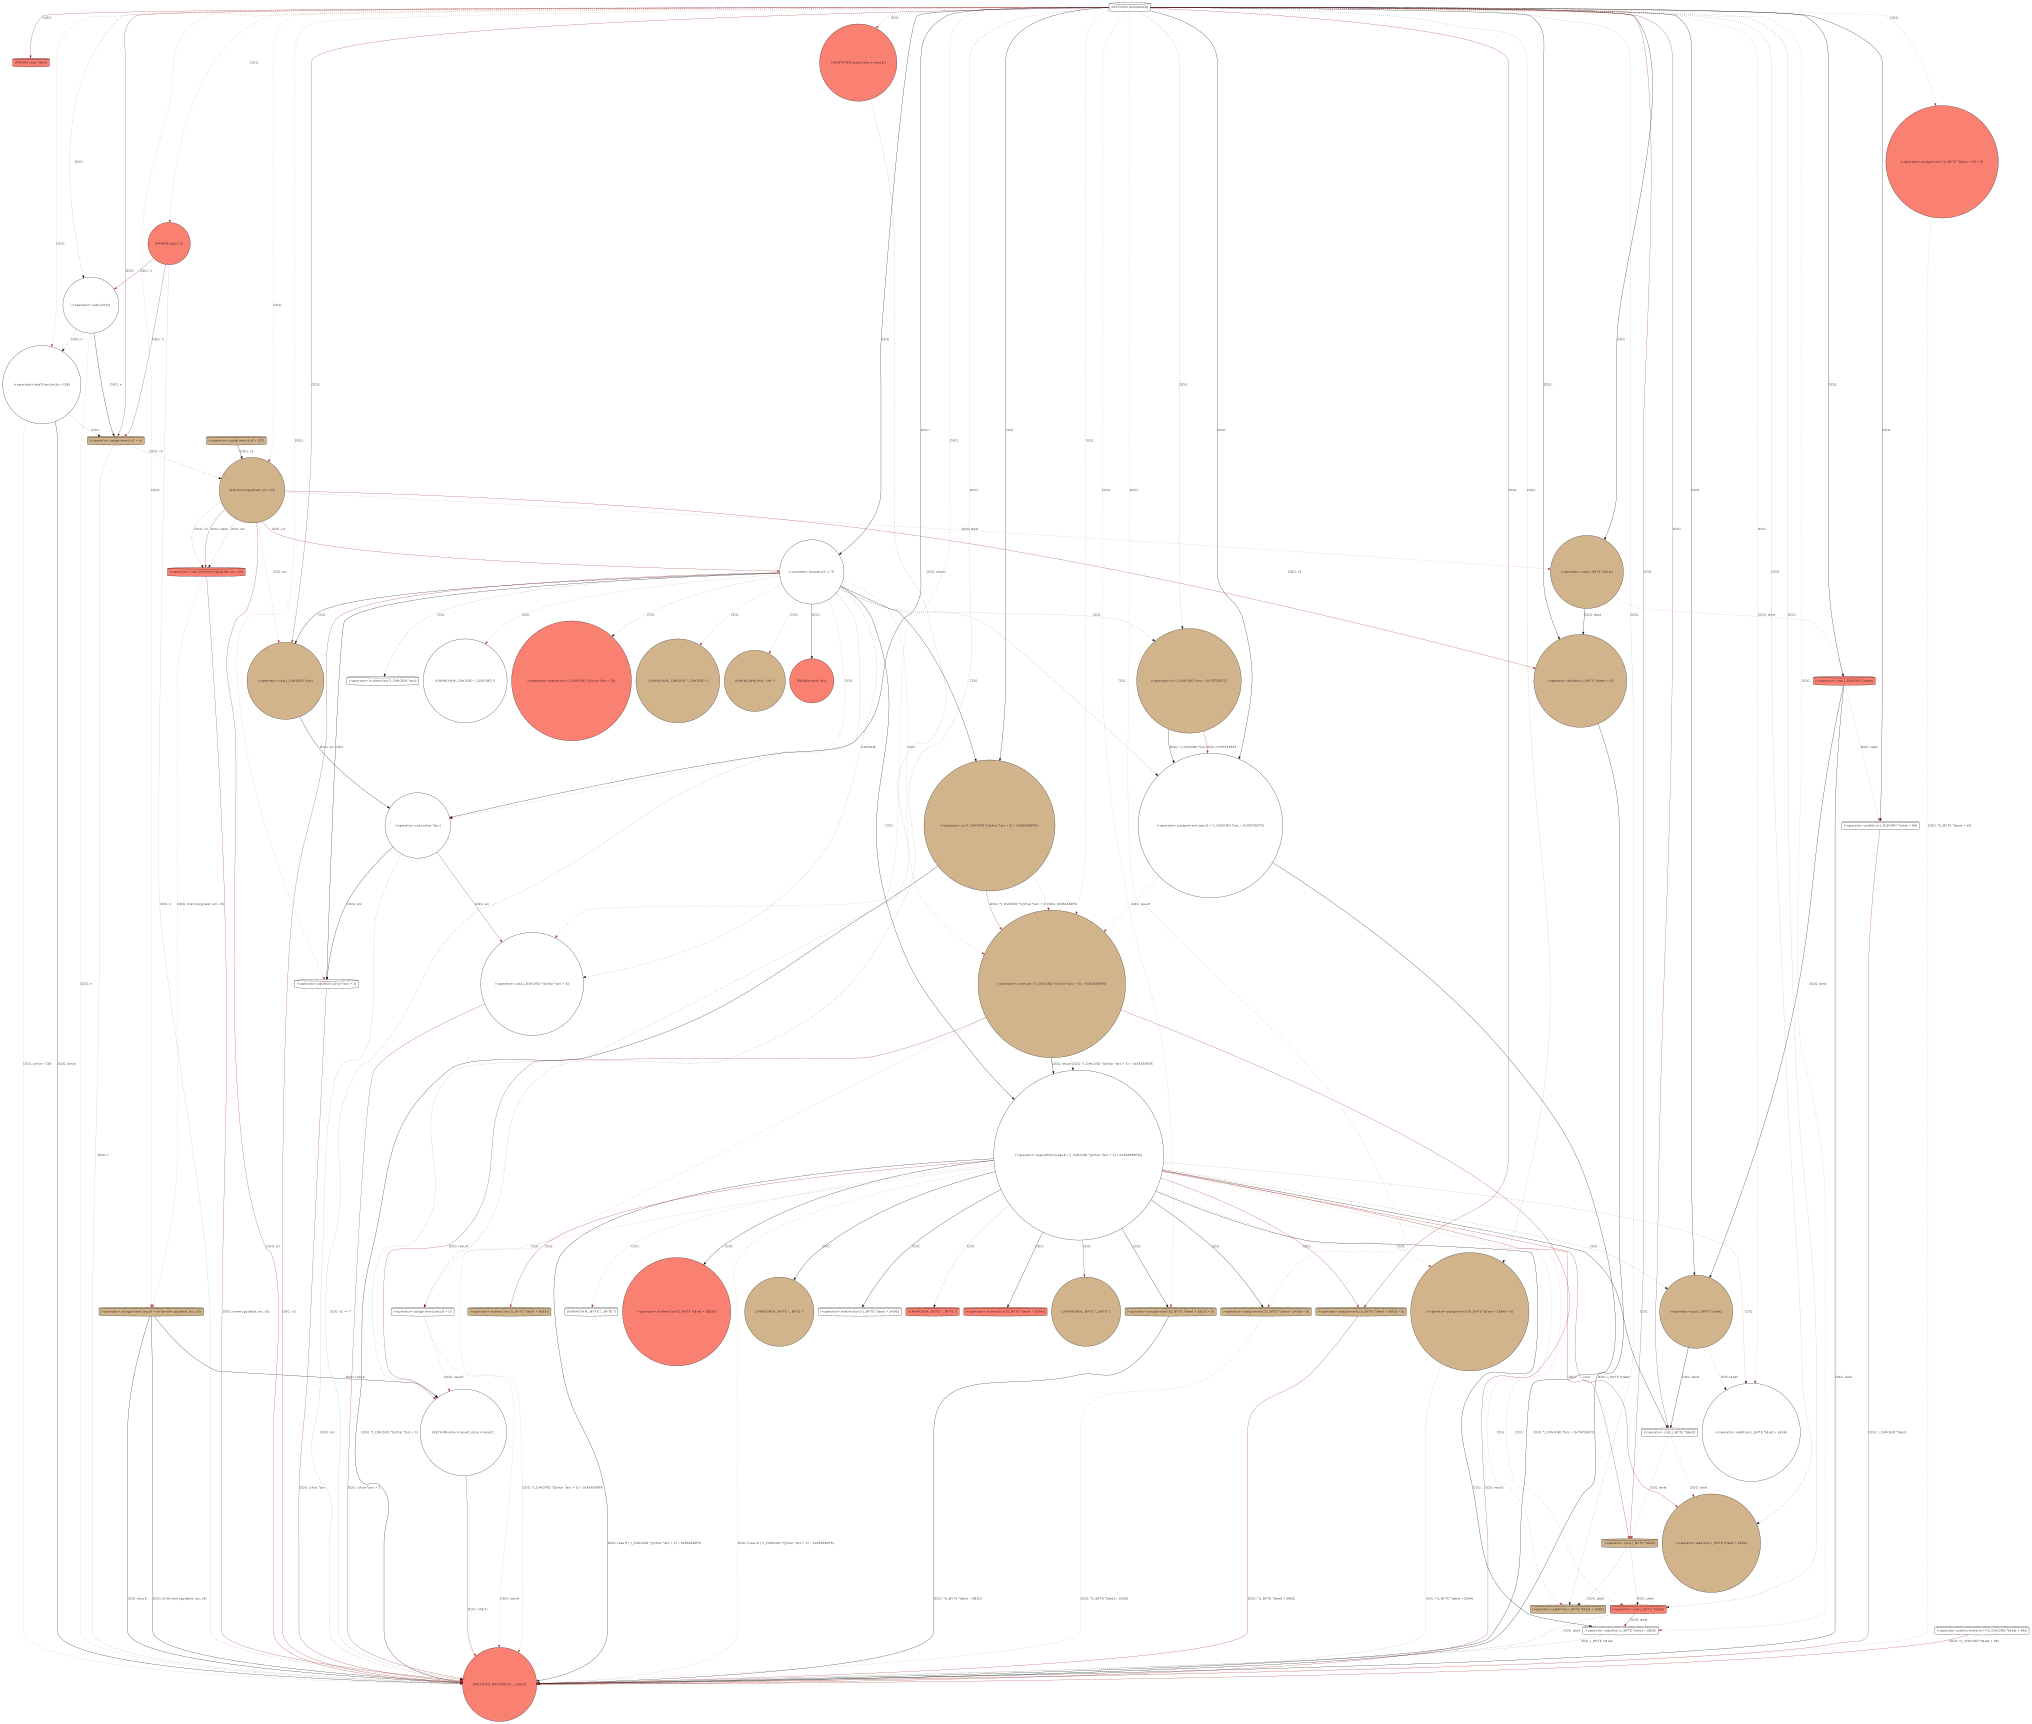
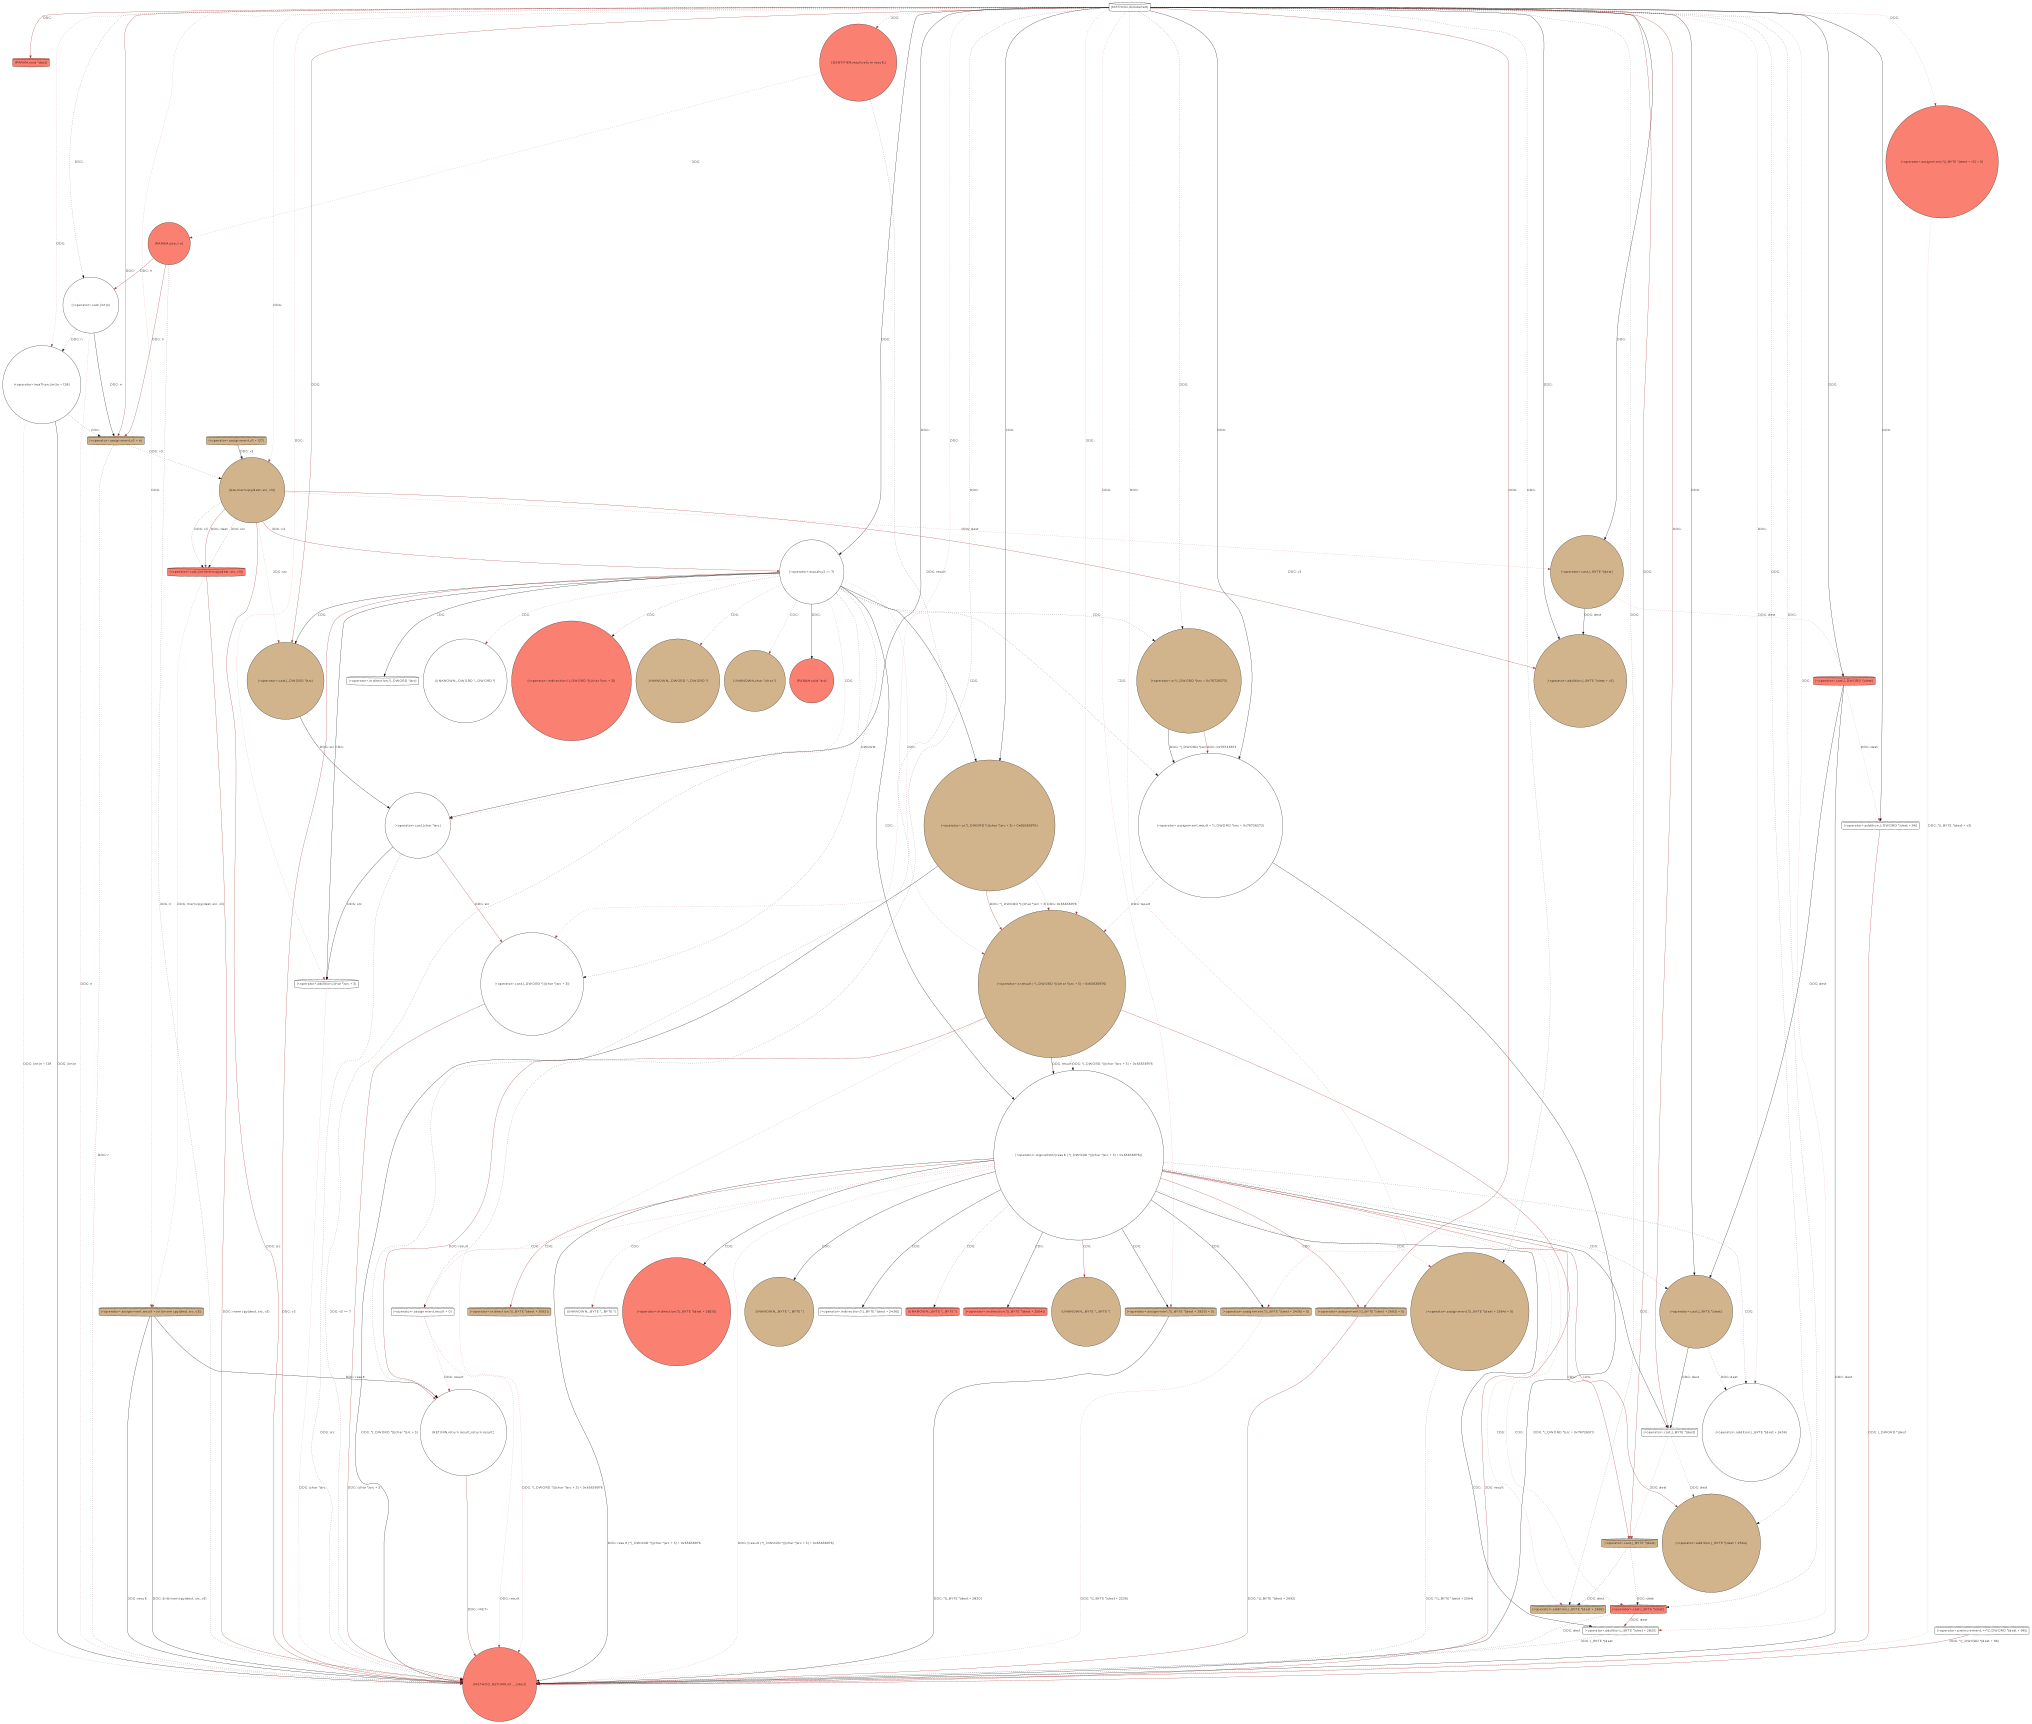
(570, 10) -> (506, 155)
(566, 587) -> (566, 587)
(755, 681) -> (755, 681)
(306, 1398) -> (306, 1398)
(1496, 1636) -> none
